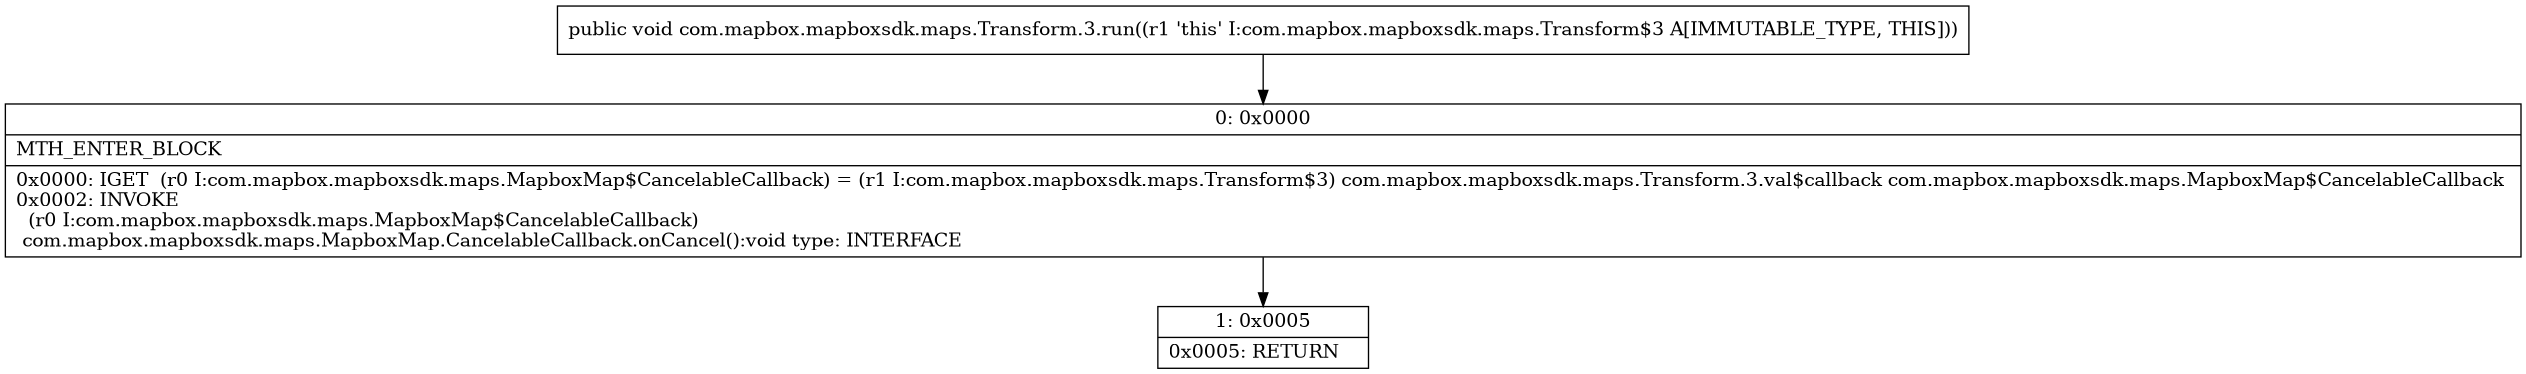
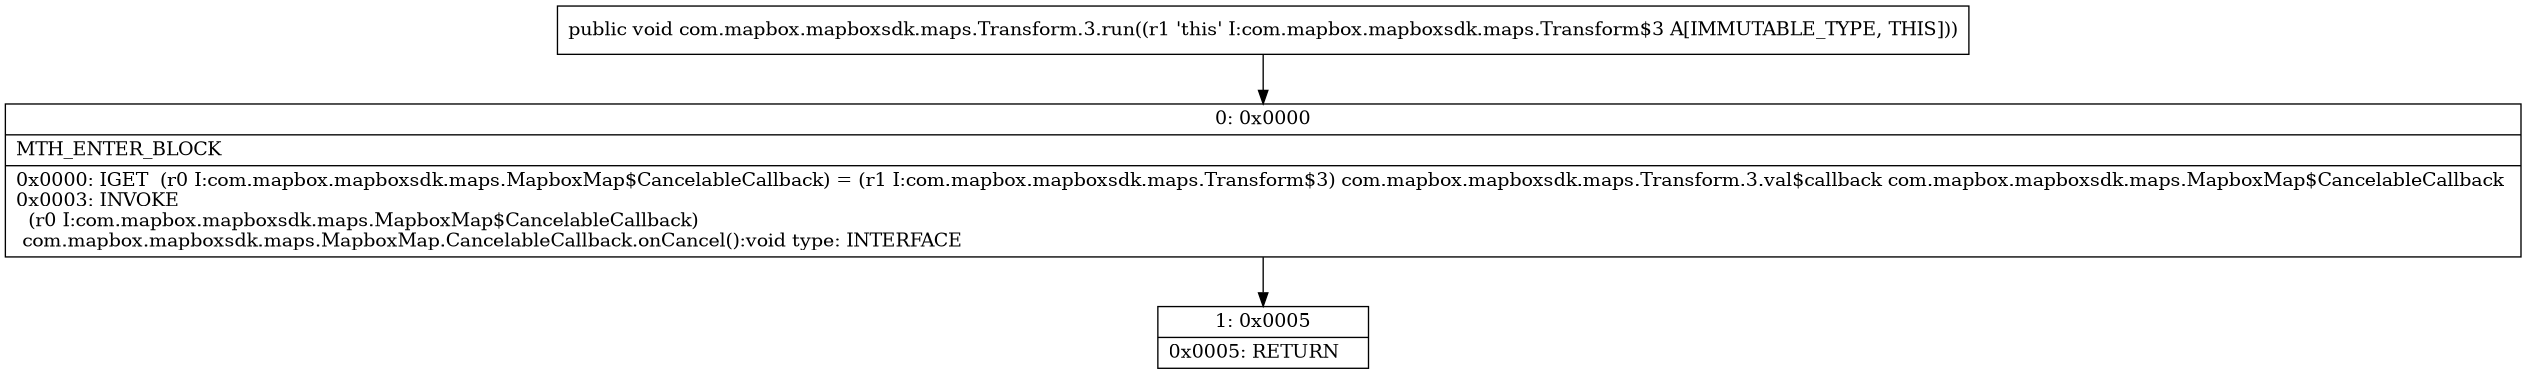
(104, 201) -> (104, 201)
